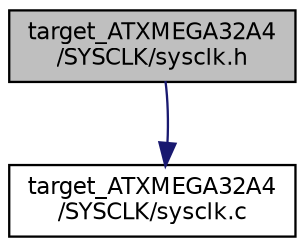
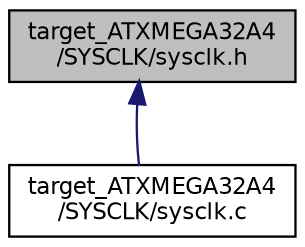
(168, 112) -> (137, 135)
